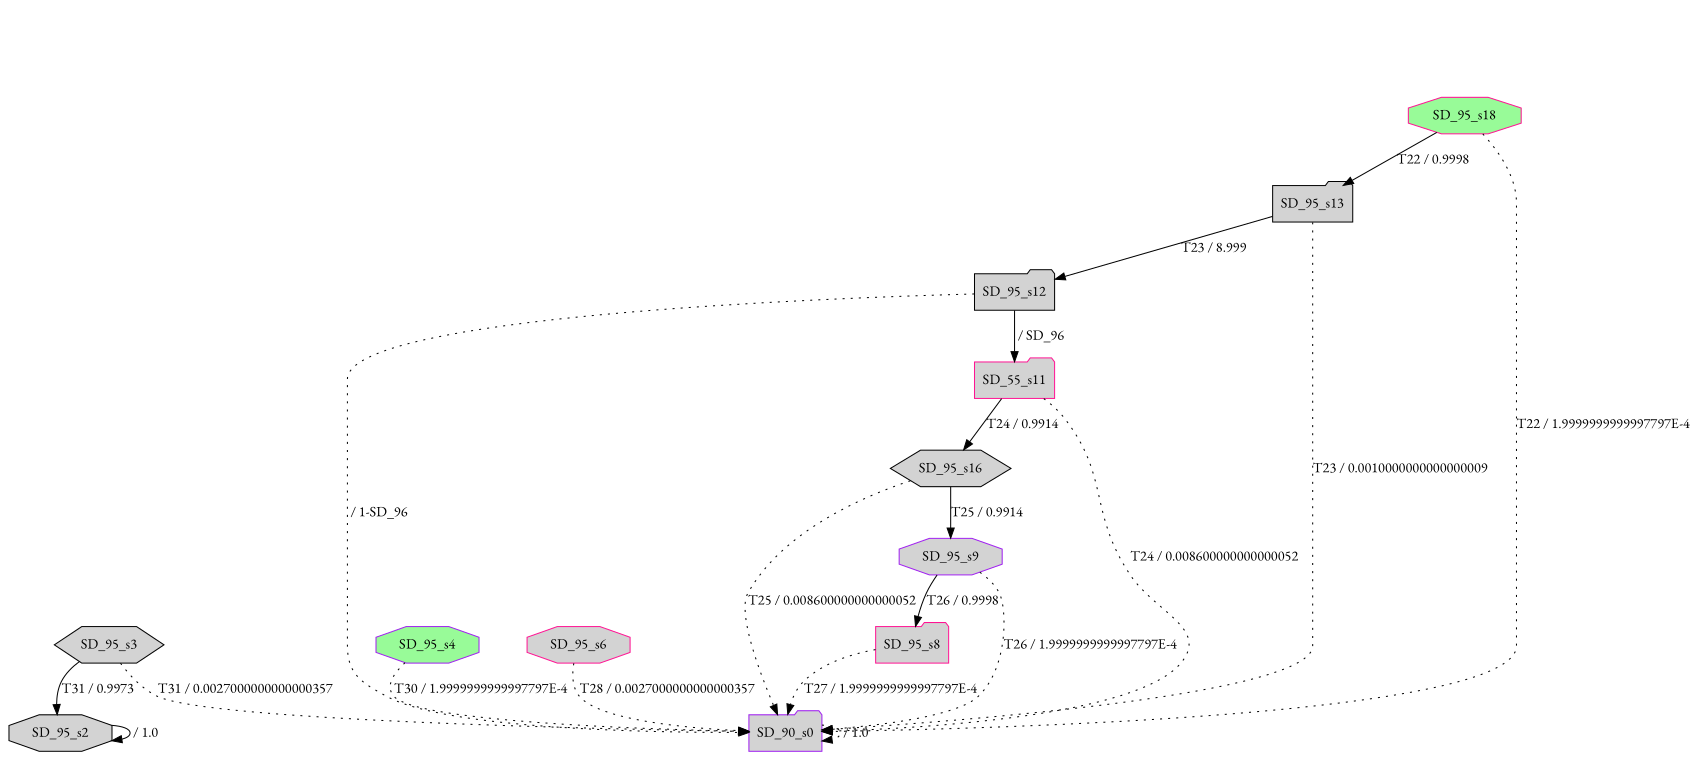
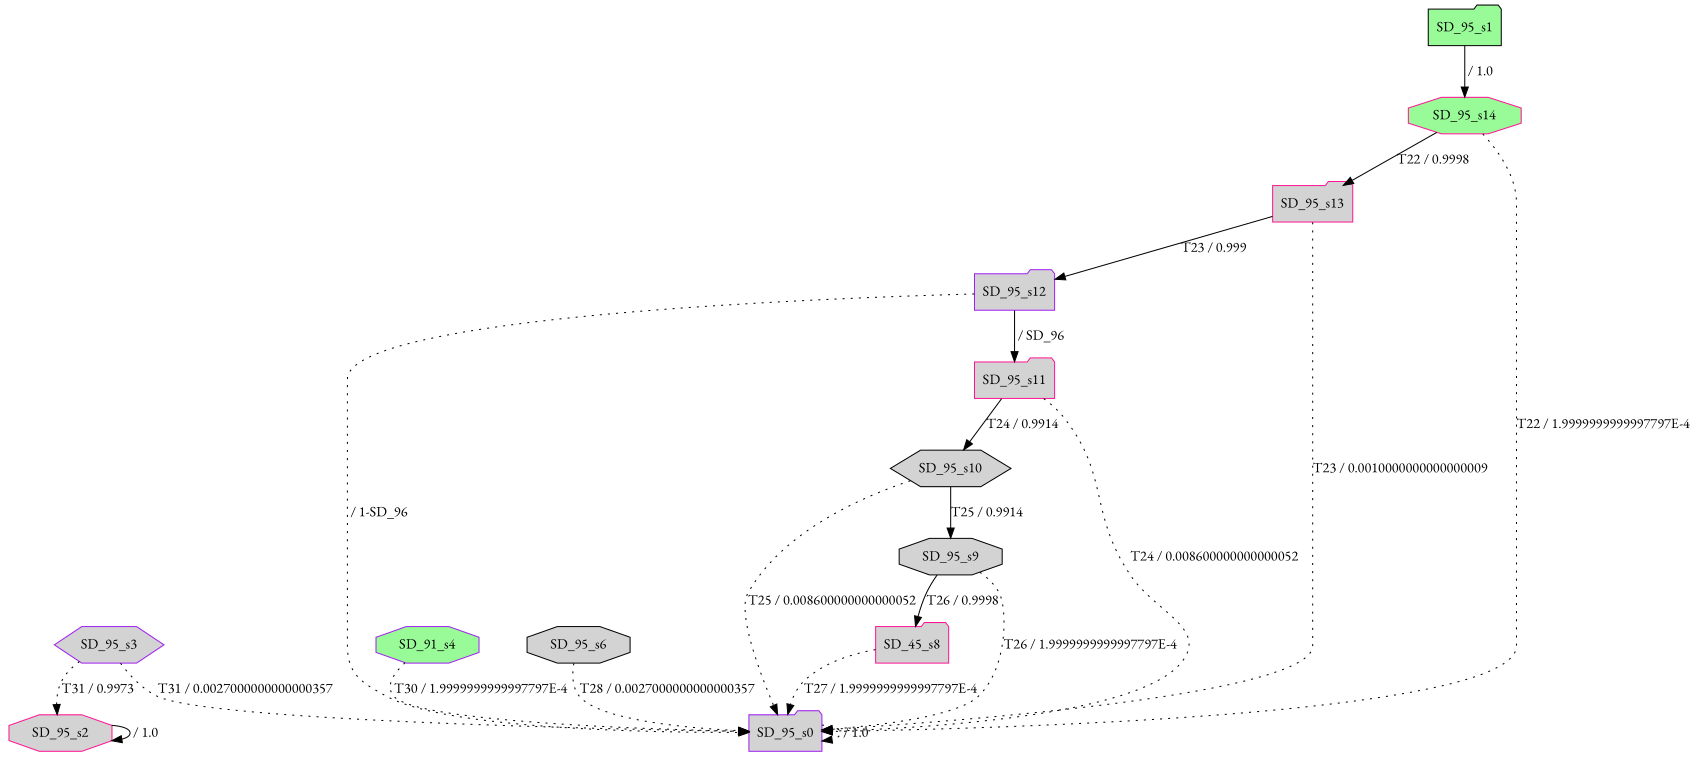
none -> (1465, 27)
(1465, 116) -> (1465, 116)
(1313, 204) -> (1313, 204)
(1214, 248) -> (1214, 248)
(1015, 292) -> (1015, 292)
(1015, 380) -> (1015, 380)
(951, 468) -> (951, 468)
(951, 557) -> (951, 557)
(109, 645) -> (109, 645)
(428, 645) -> (428, 645)
(579, 645) -> (579, 645)
(912, 645) -> (912, 645)
(62, 680) -> (62, 680)
(60, 733) -> (60, 733)
(785, 733) -> (785, 733)
